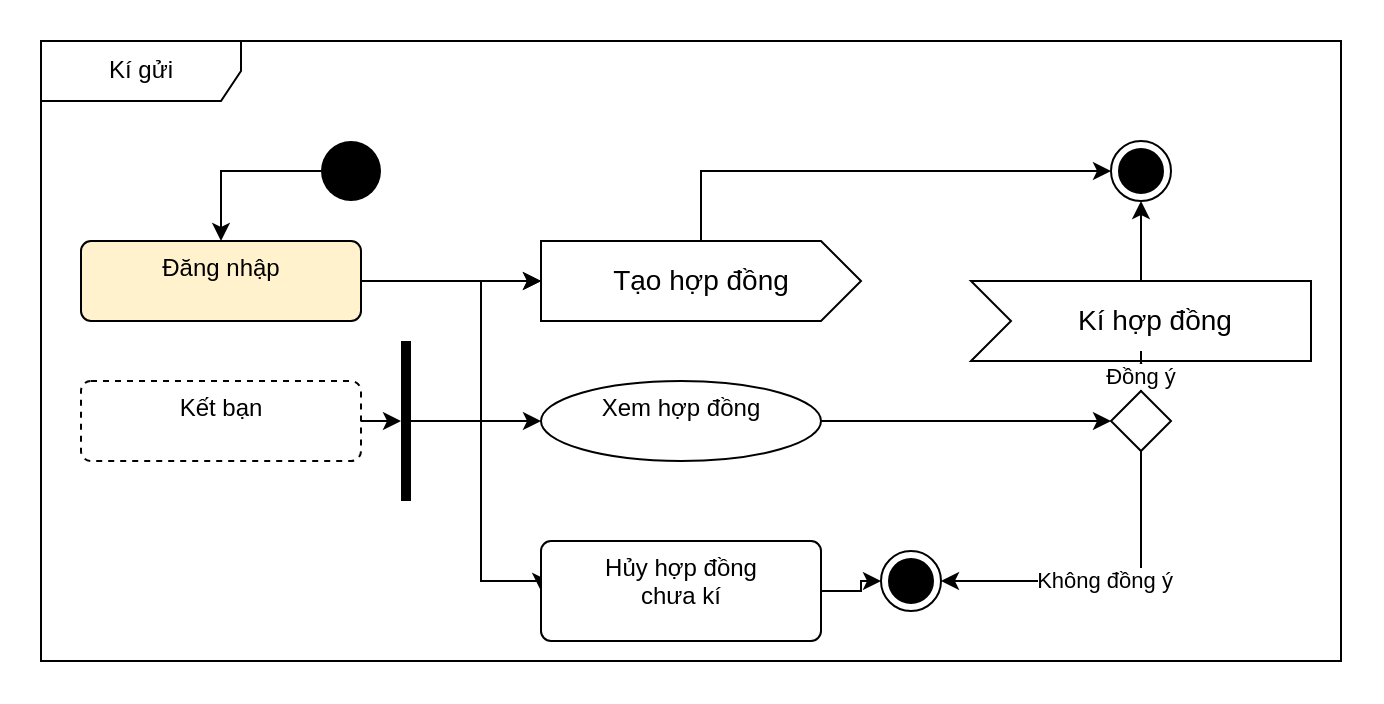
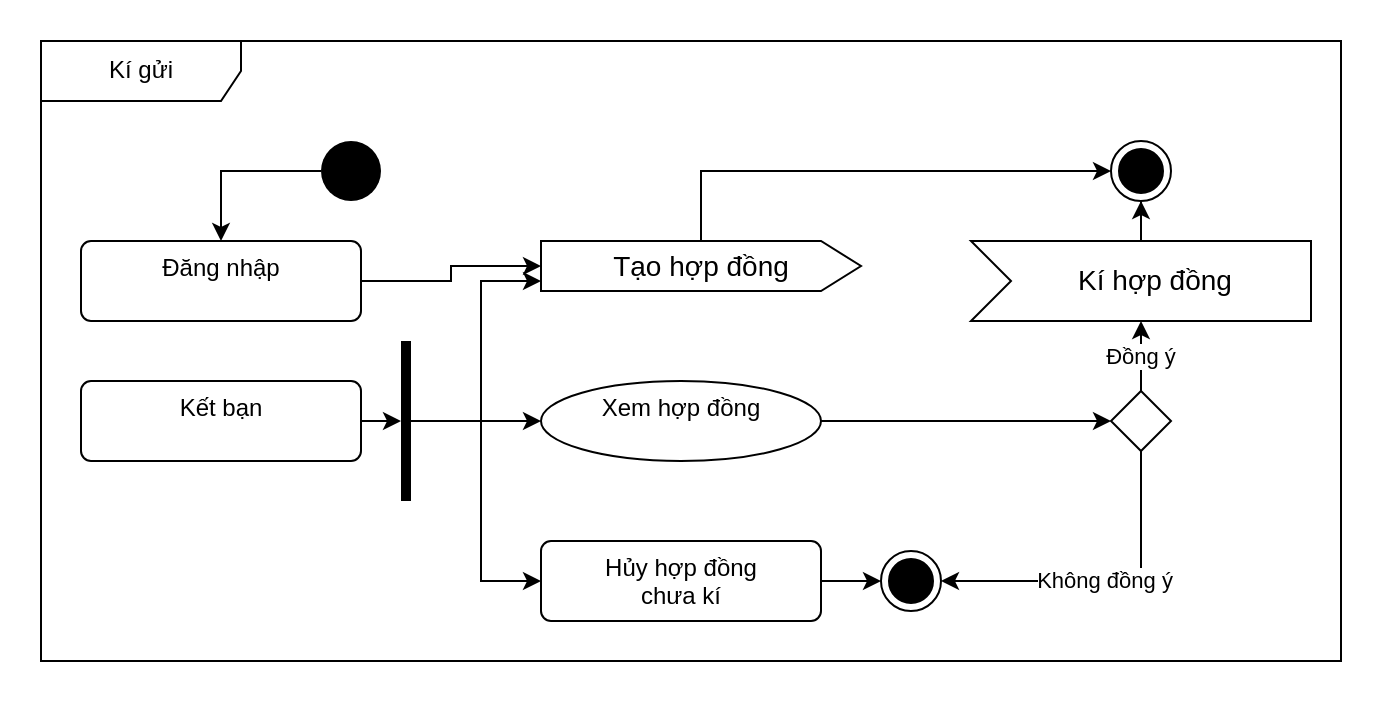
(221, 281) -> (221, 281)
(701, 281) -> (701, 266)
(1141, 321) -> (1141, 281)
(221, 421) -> (221, 421)
(681, 591) -> (681, 581)
